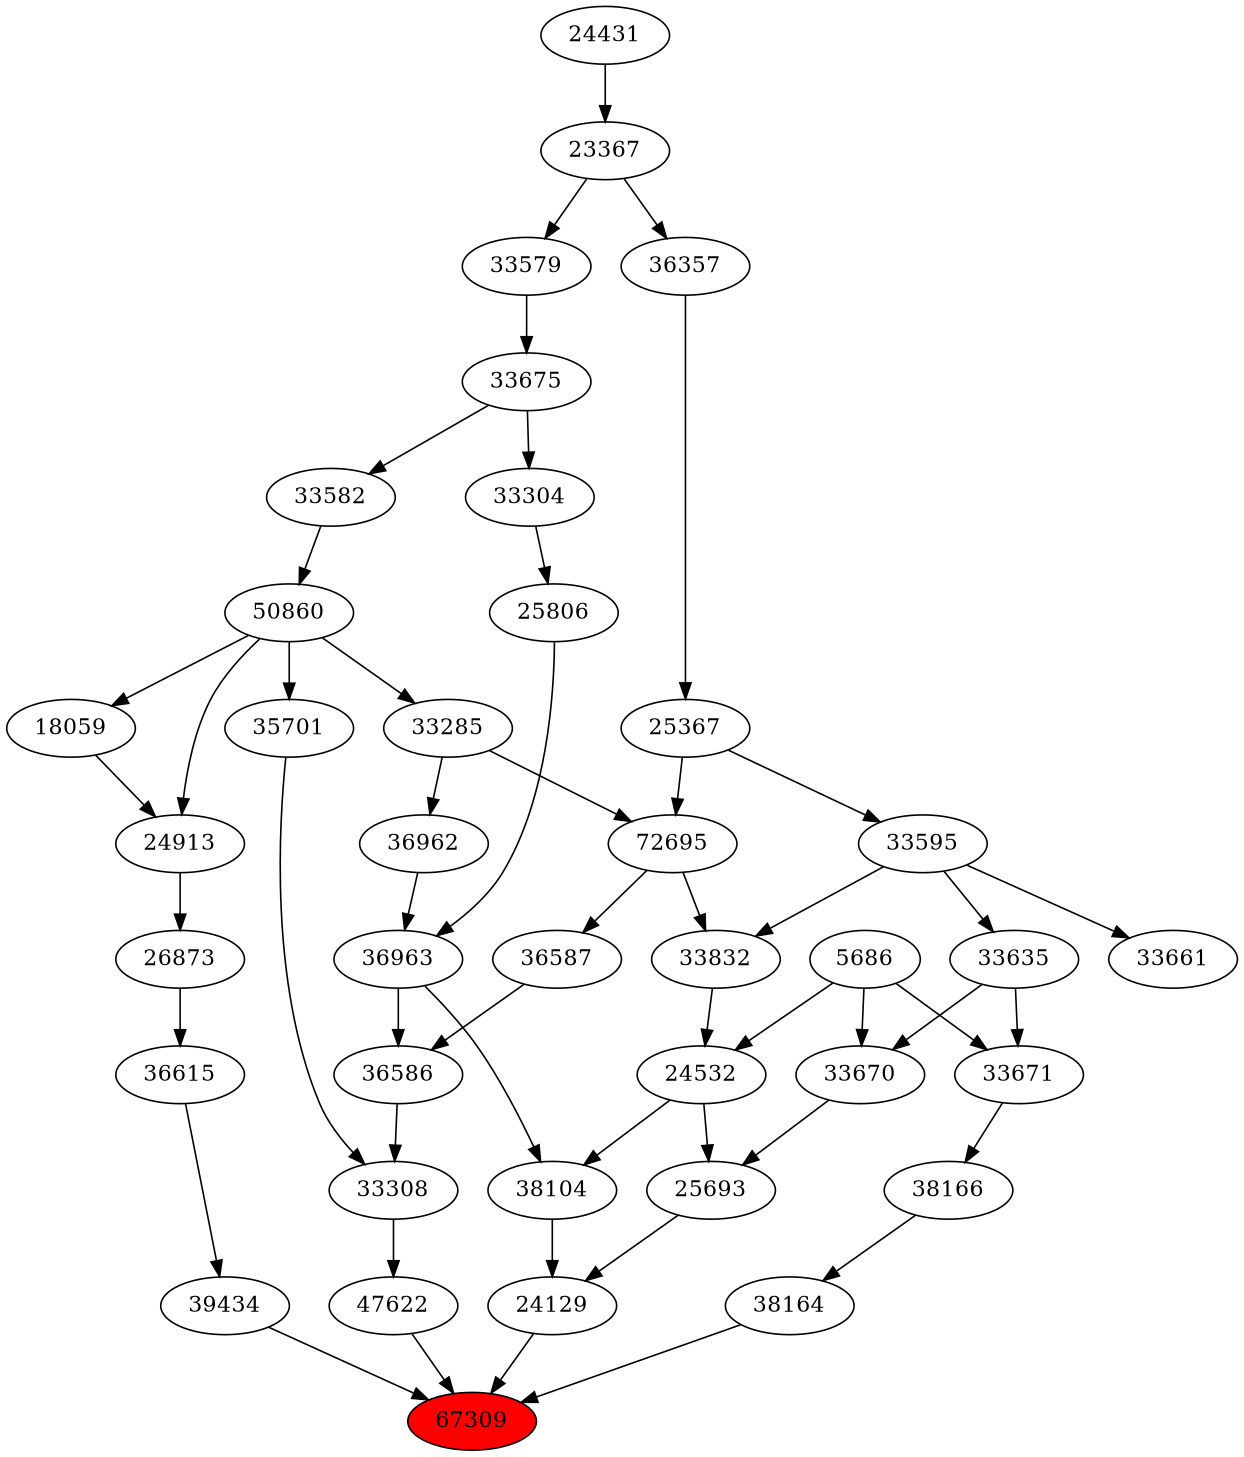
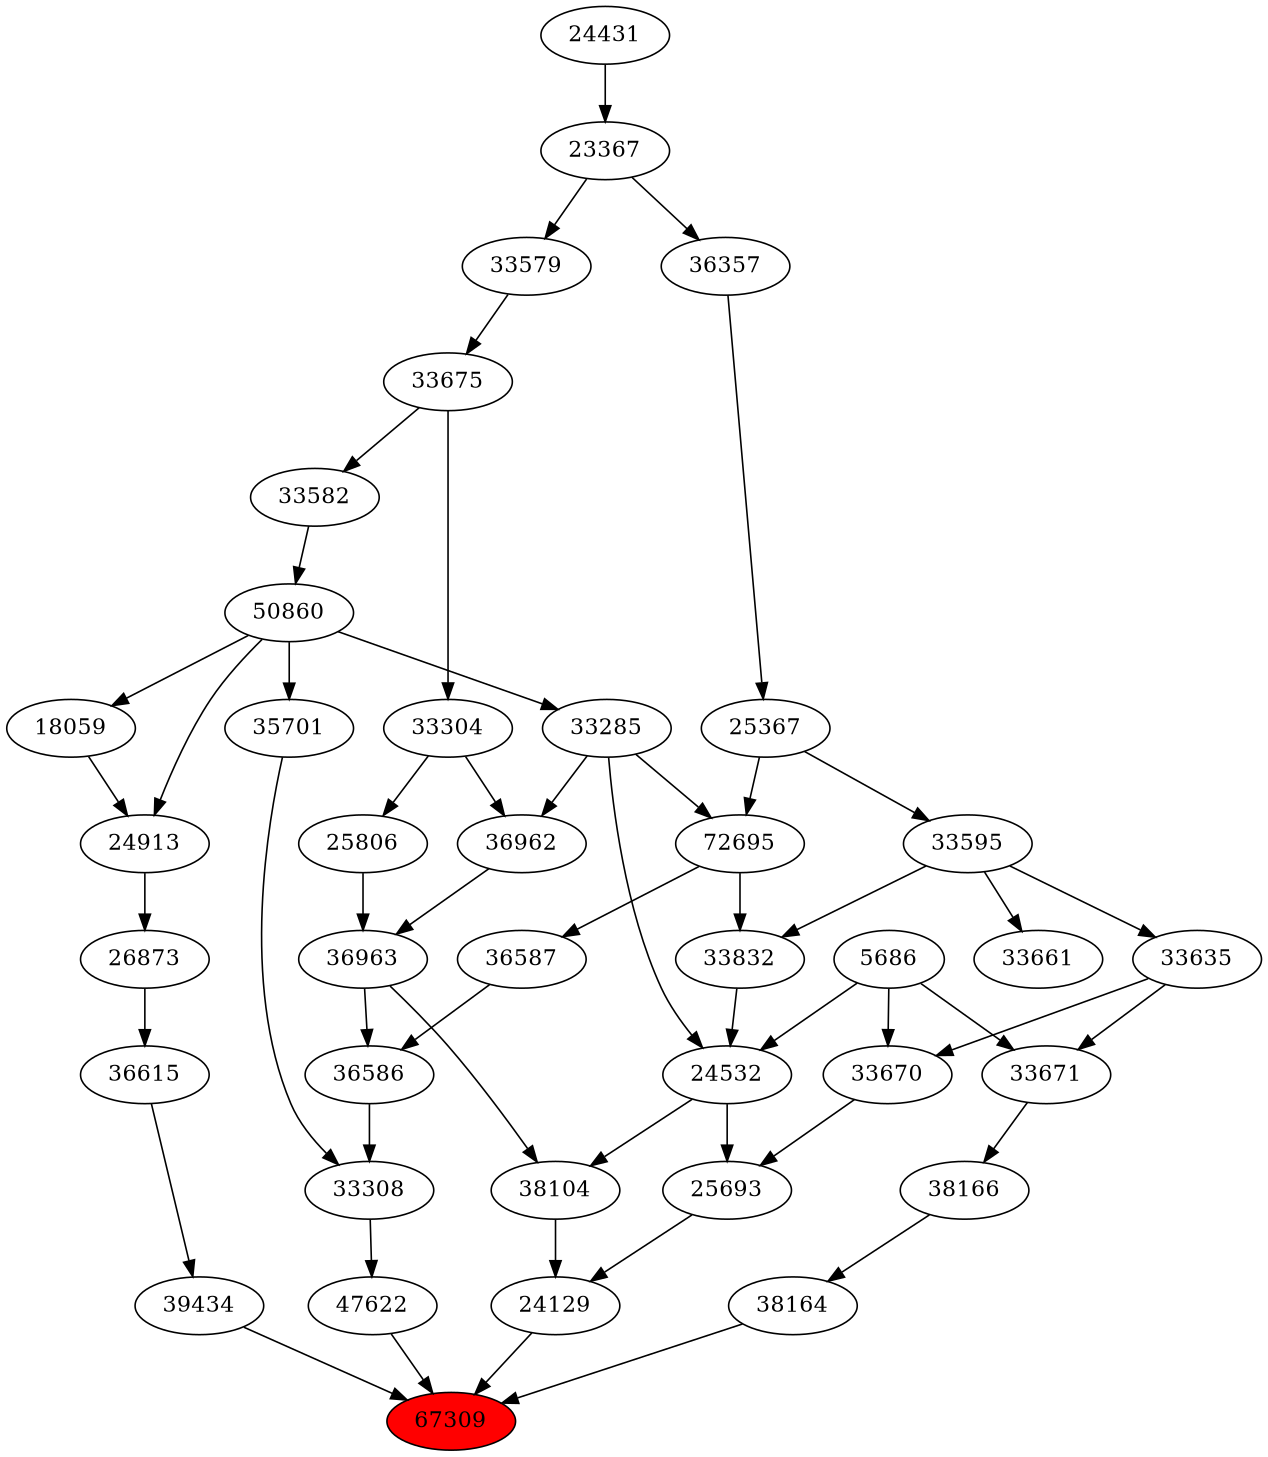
none -> (480, 779)
none -> (629, 888)
